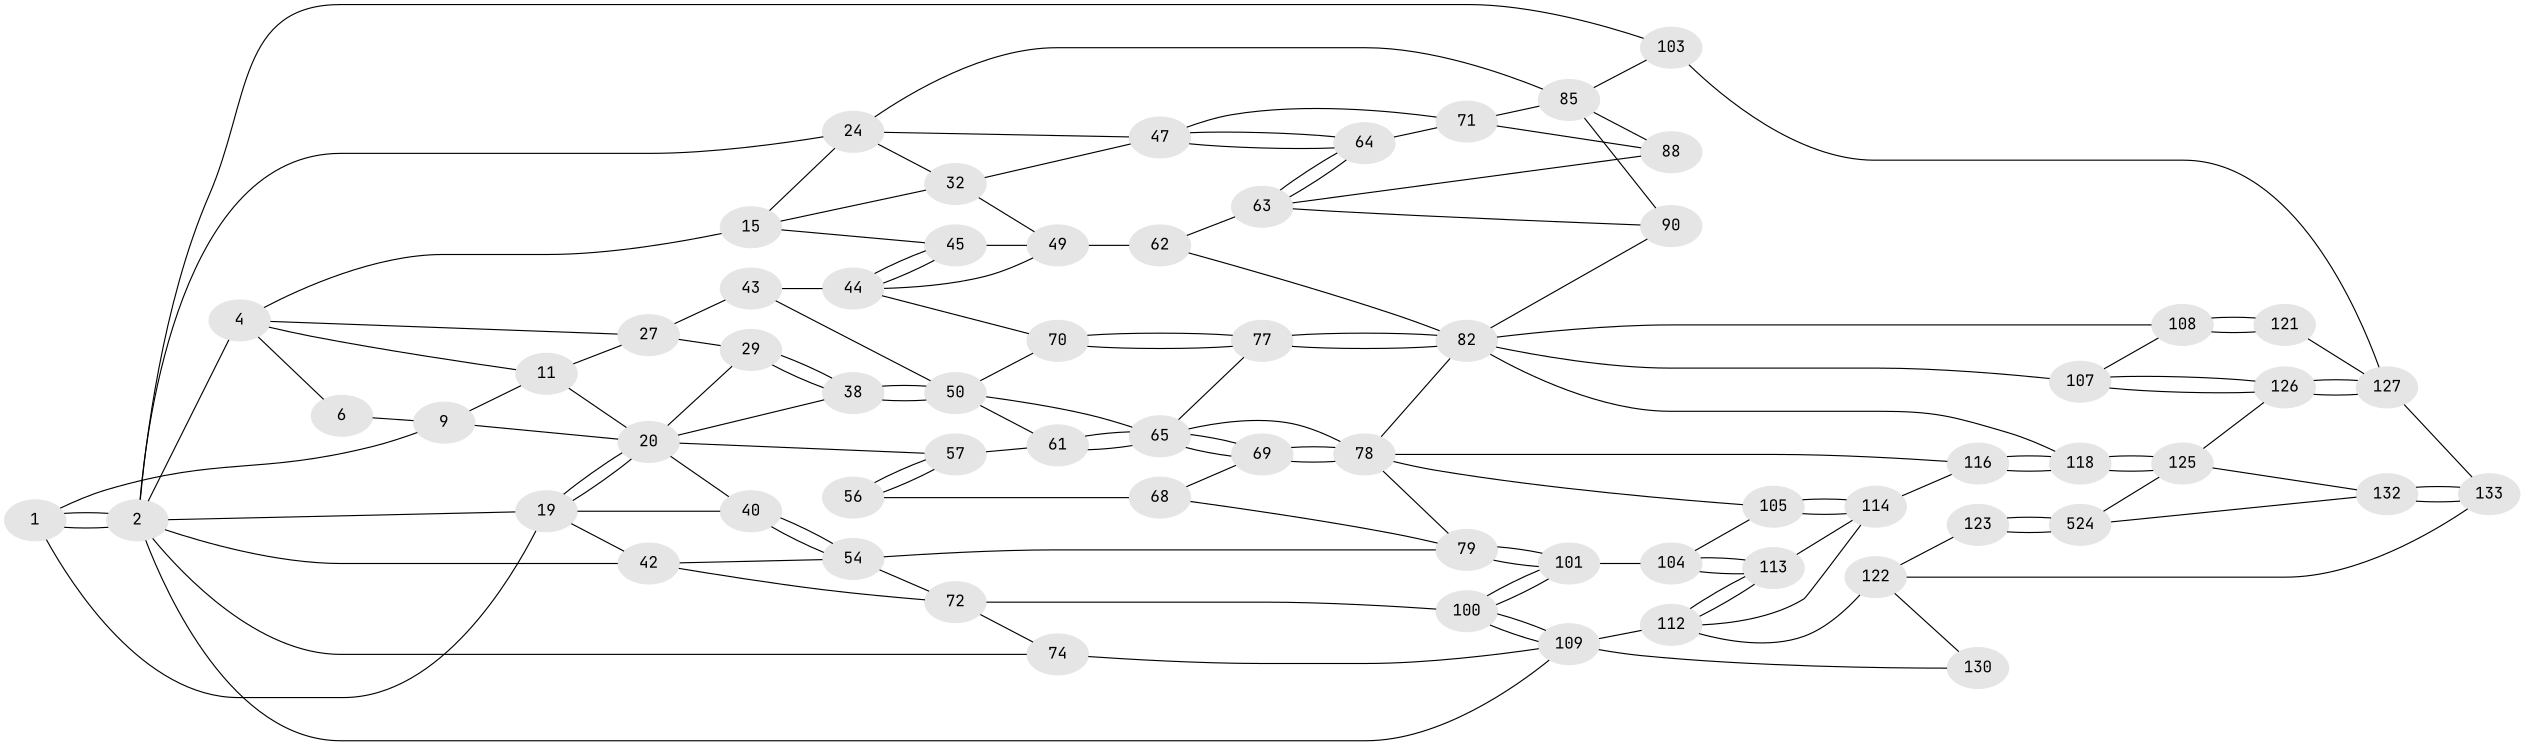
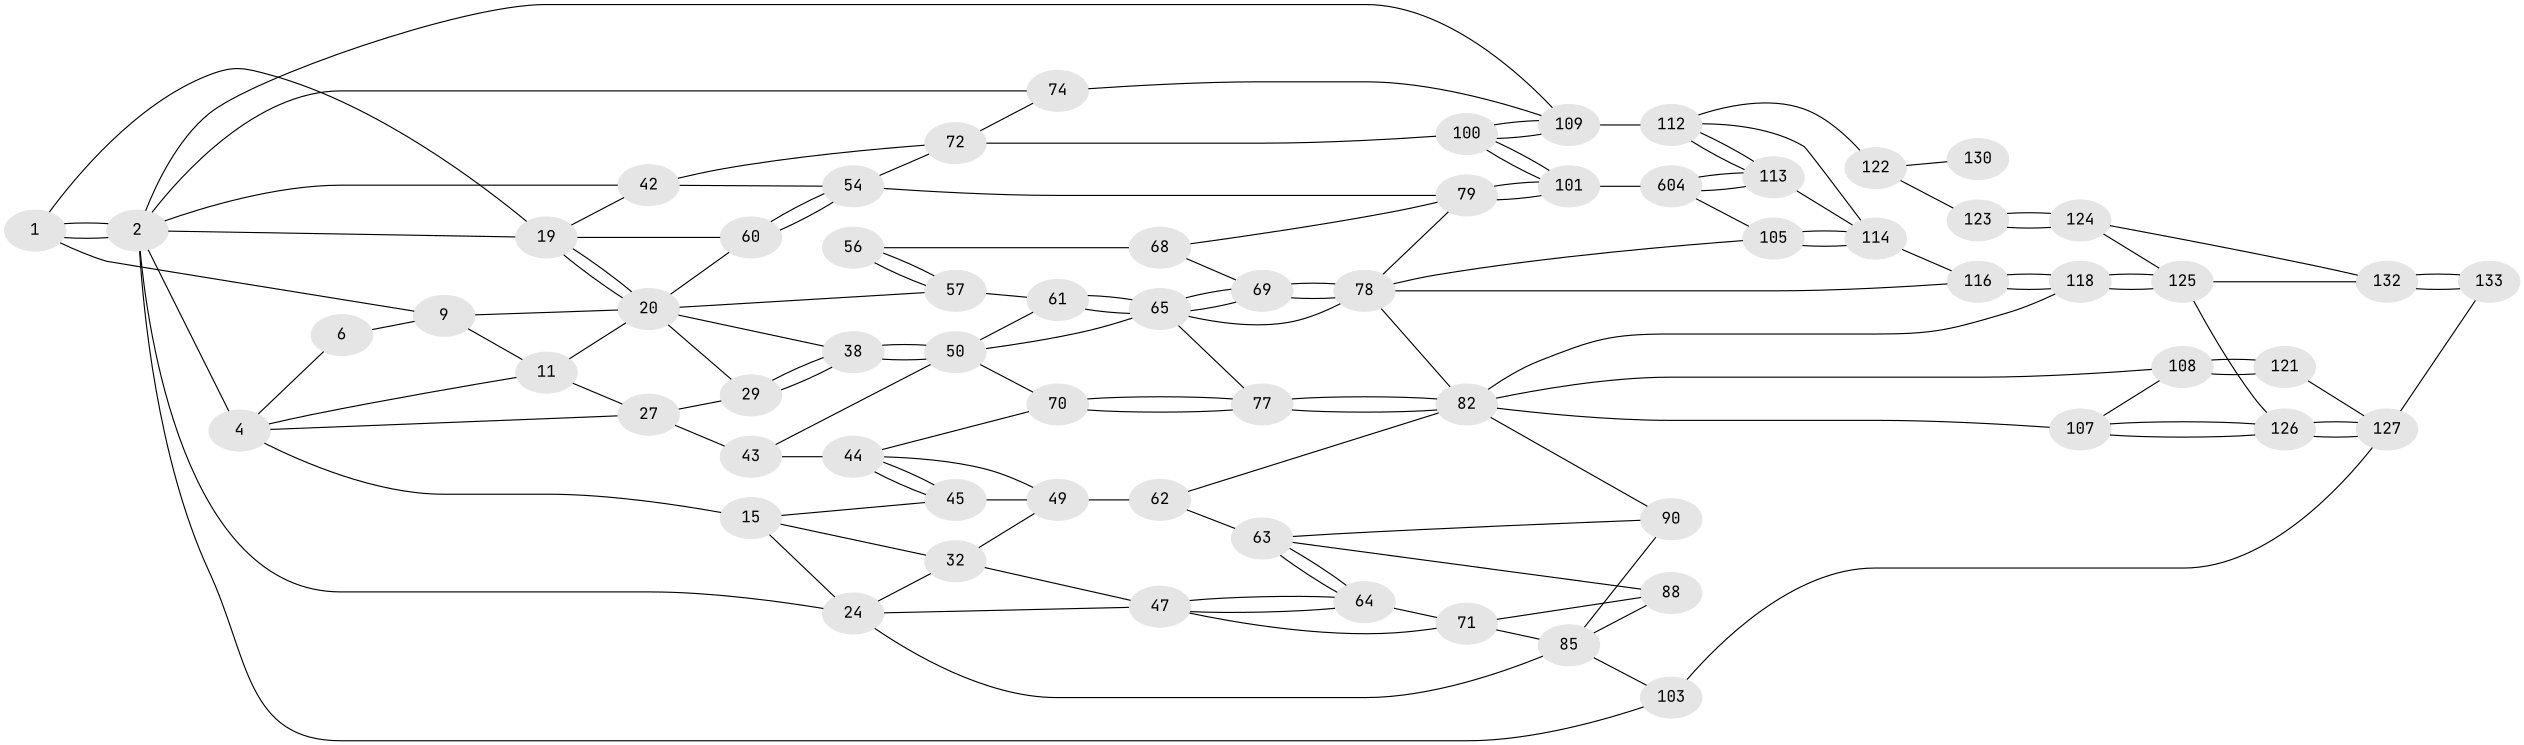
(751, 511) -> (751, 237)
(2080, 525) -> (2080, 220)
(1671, 564) -> (1671, 186)
(2195, 577) -> none
(1773, 664) -> none
